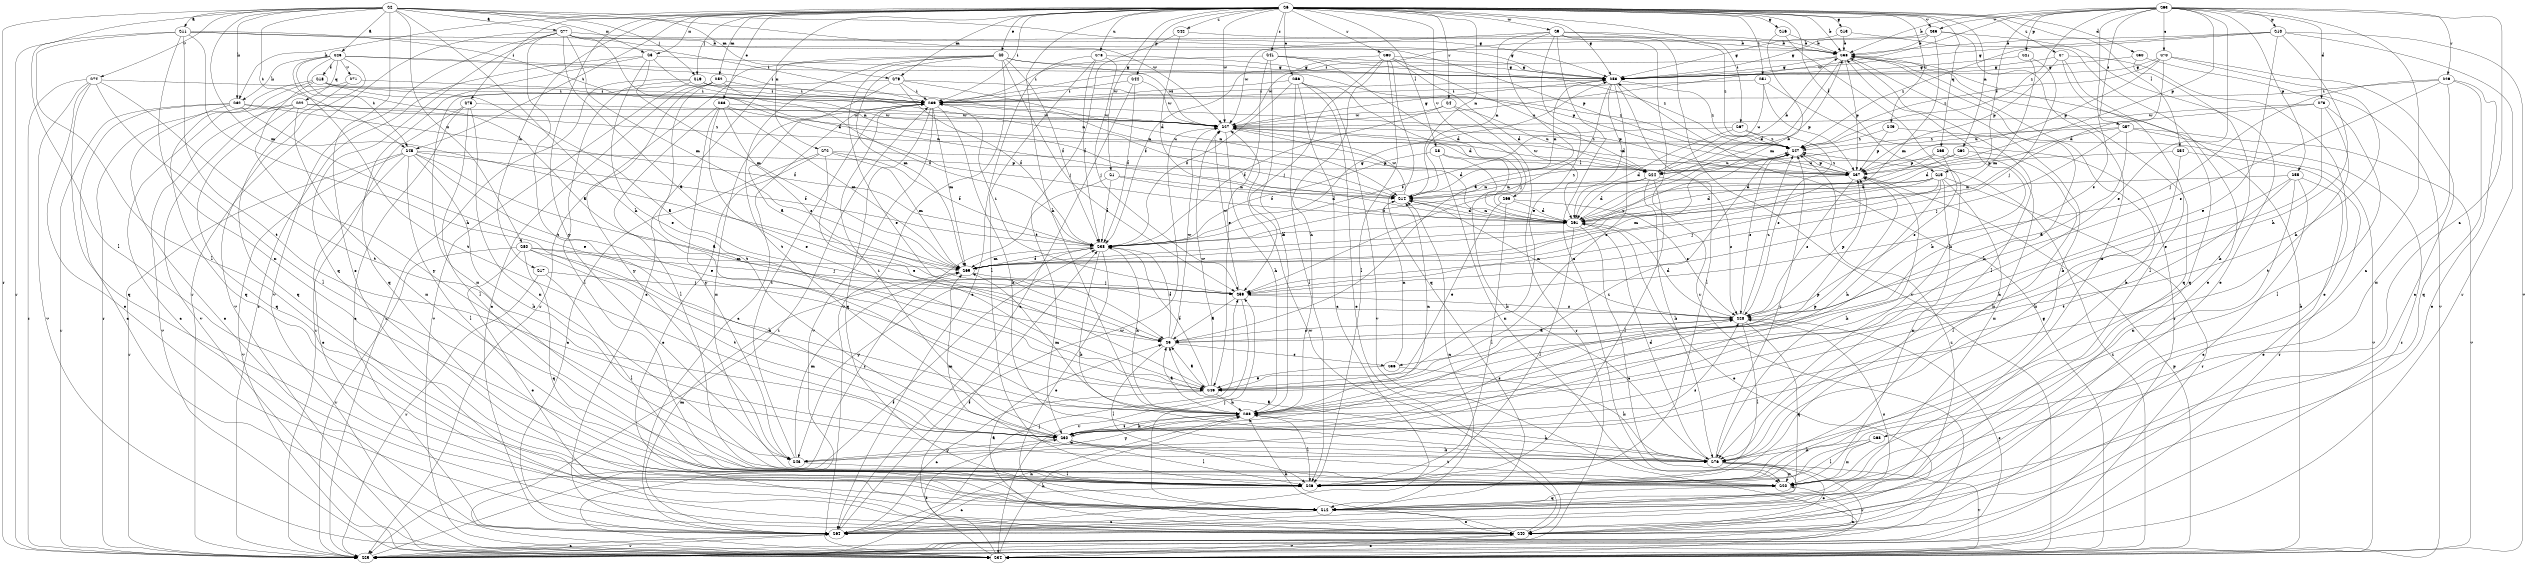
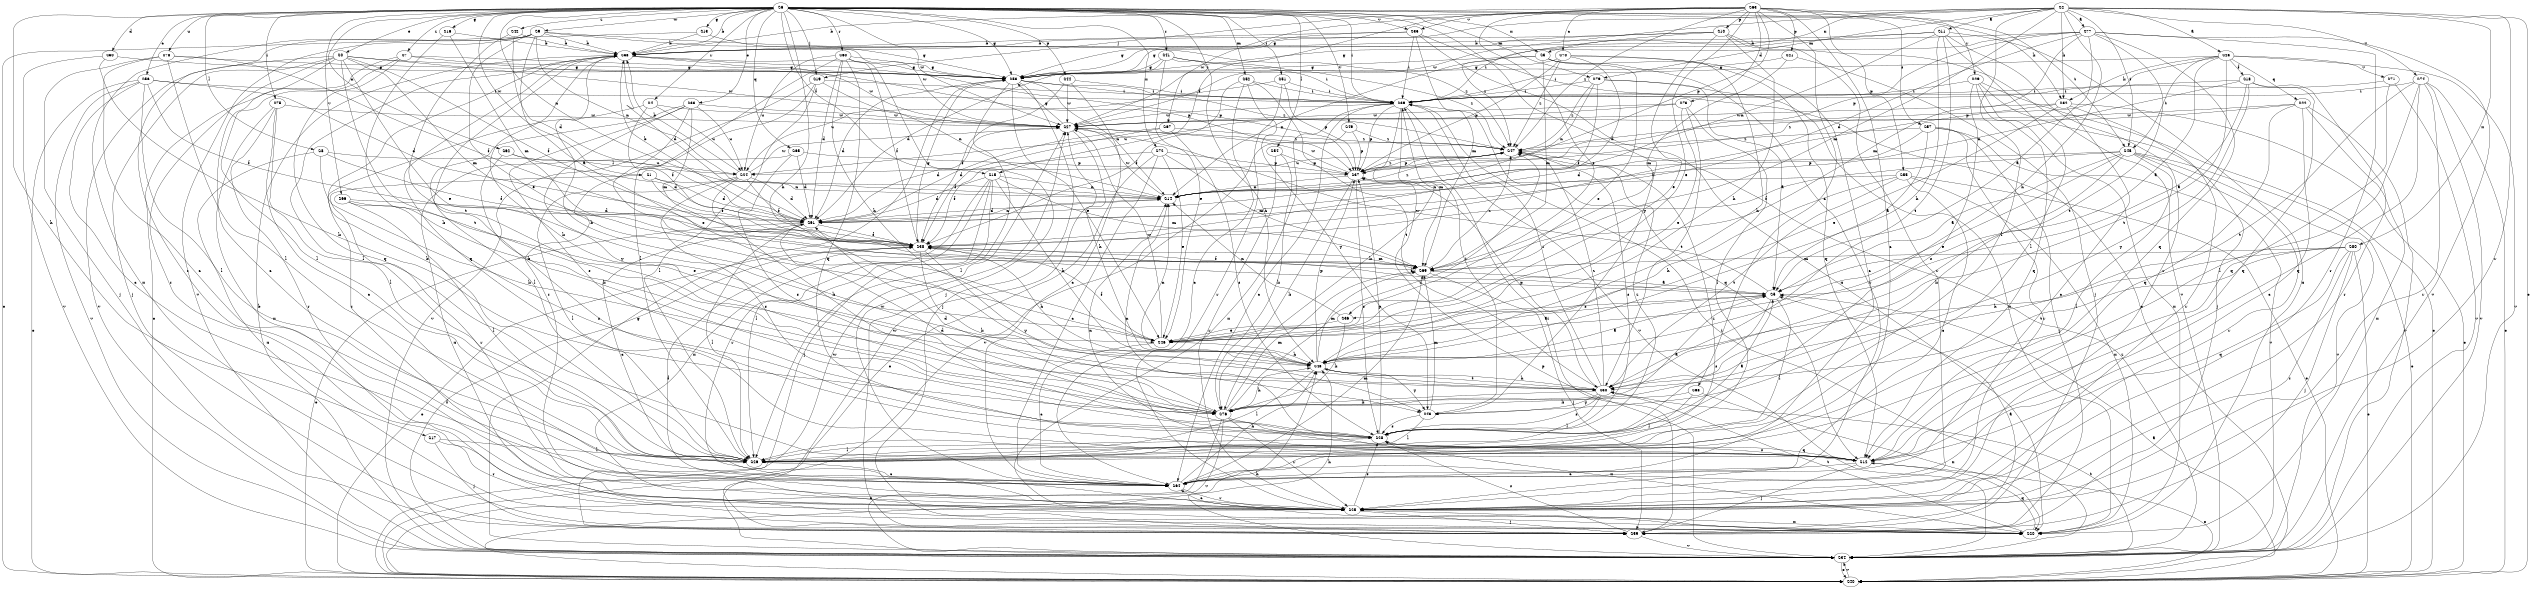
none -> (1597, 280)
(1247, 414) -> (1318, 367)
